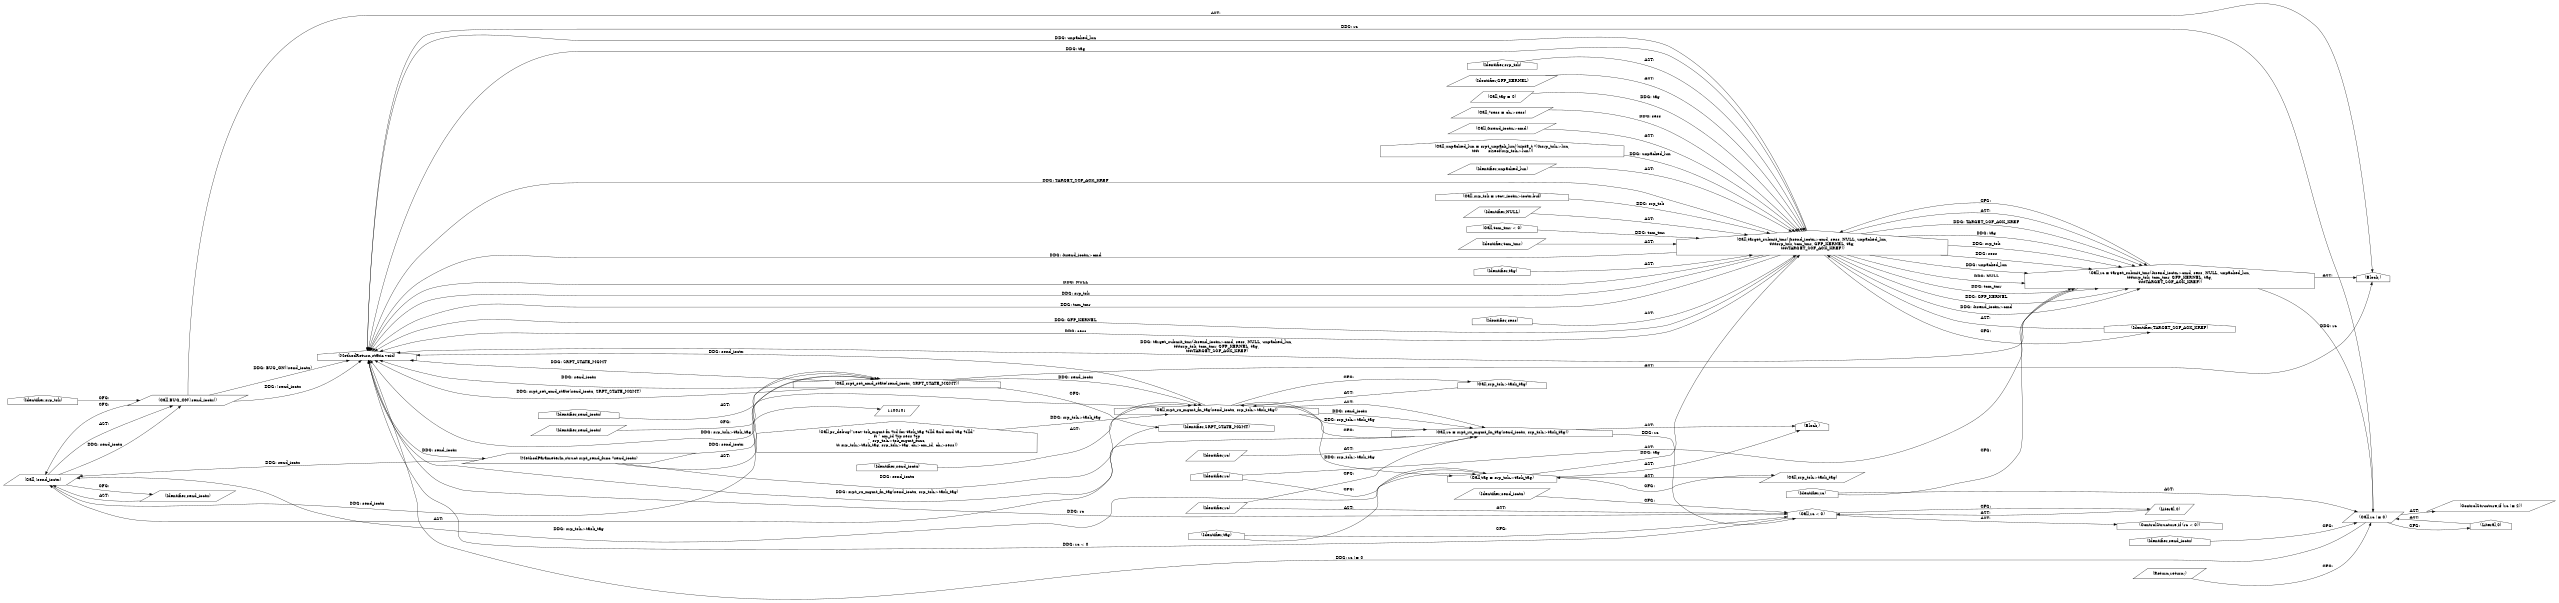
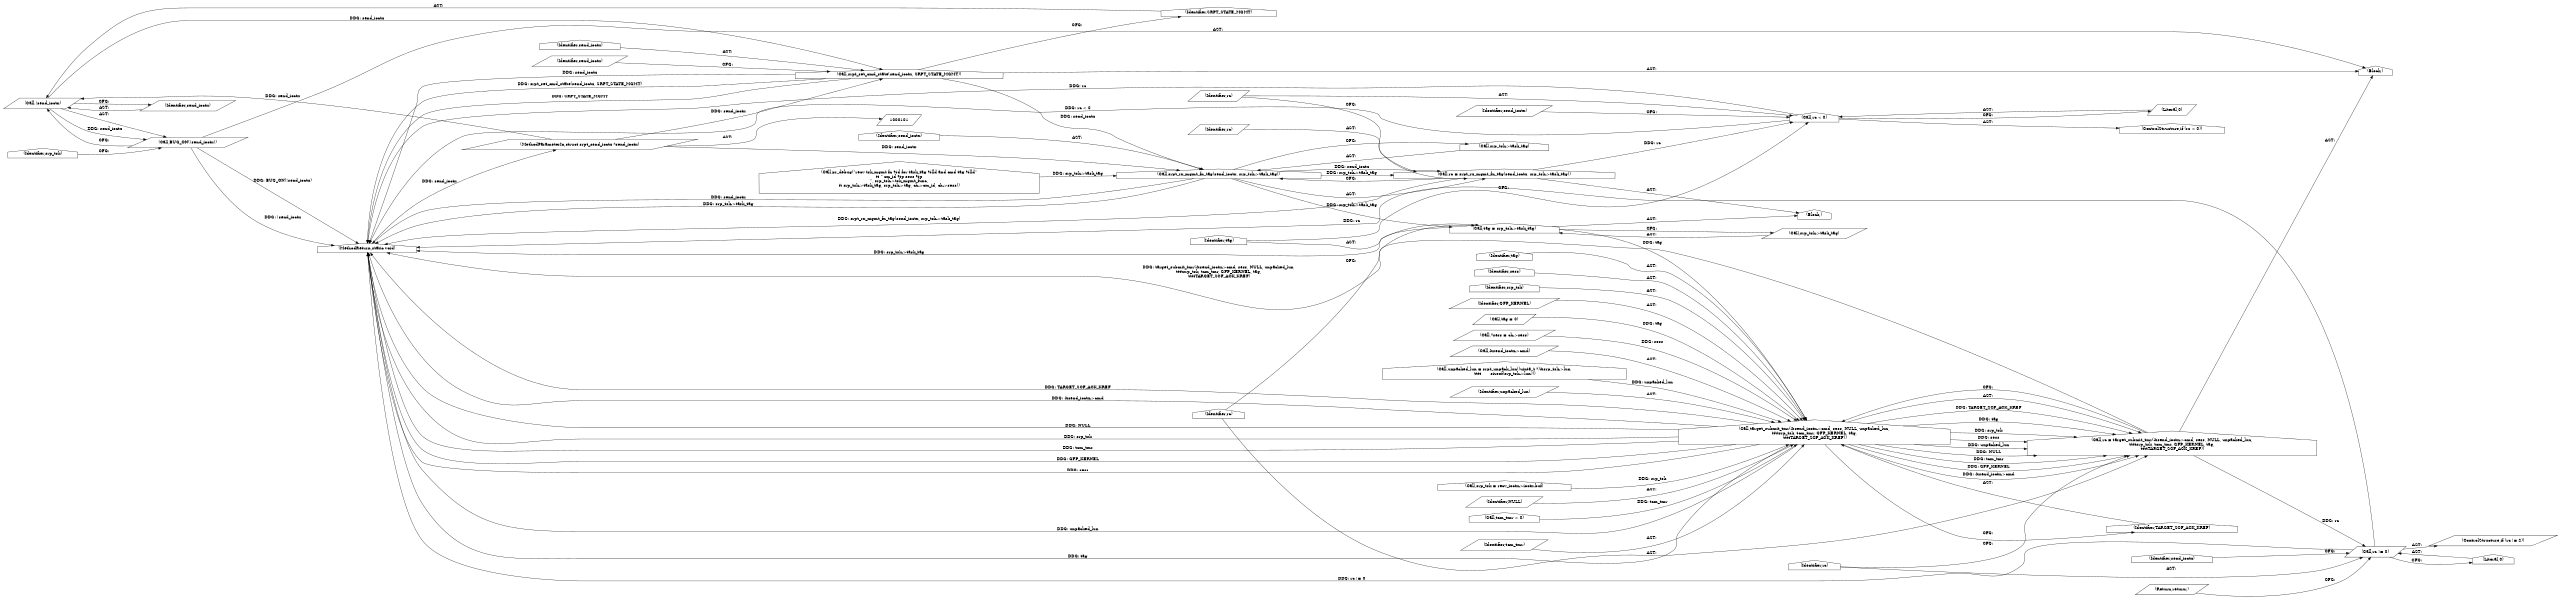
(897, 411) -> (899, 120)
(579, 458) -> (580, 145)
(792, 539) -> (940, 255)
